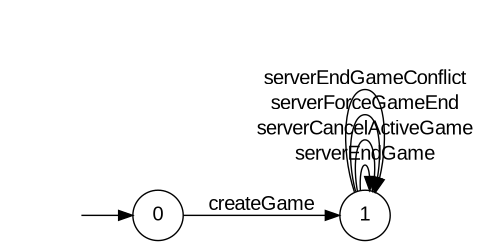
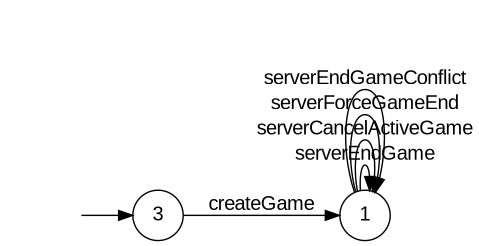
(158, 215) -> (158, 215)
